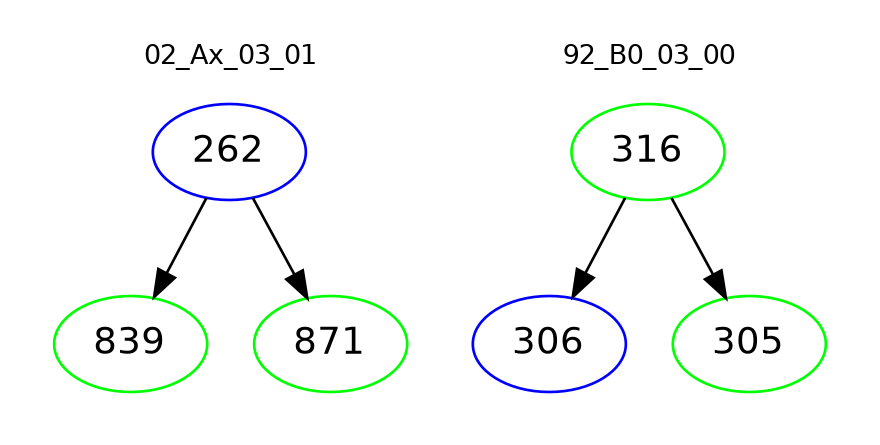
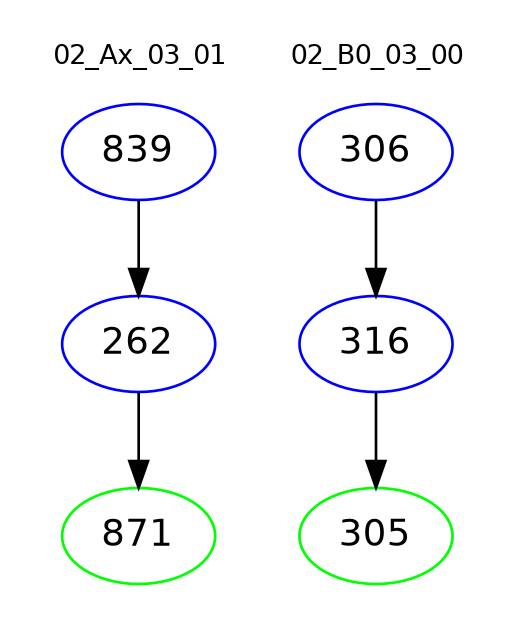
(649, 57) -> (377, 57)
(648, 152) -> (376, 344)
(187, 236) -> (139, 235)
(605, 236) -> (376, 235)
(131, 344) -> (139, 152)
